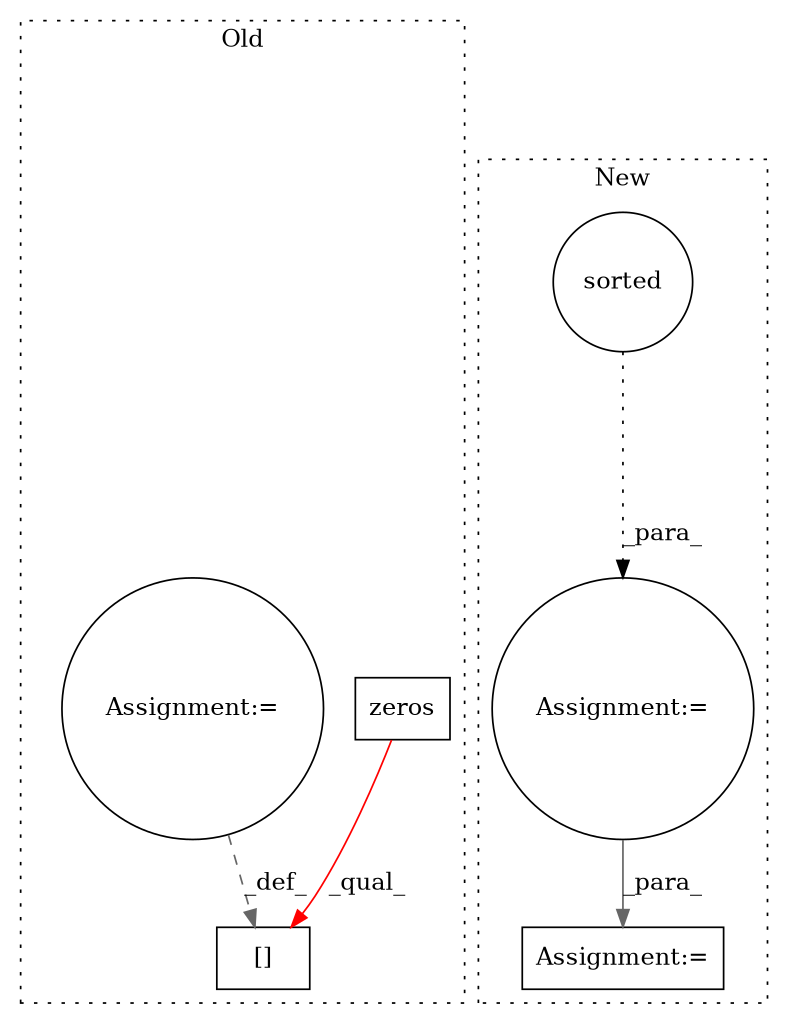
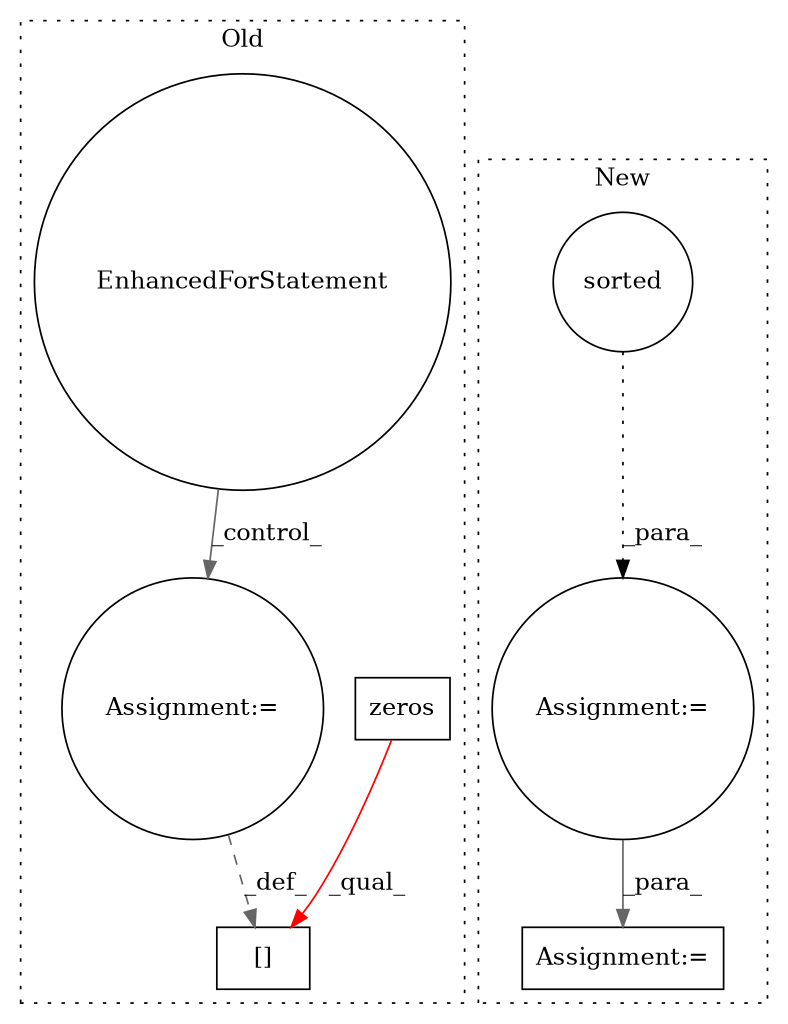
none -> (243, 282)
